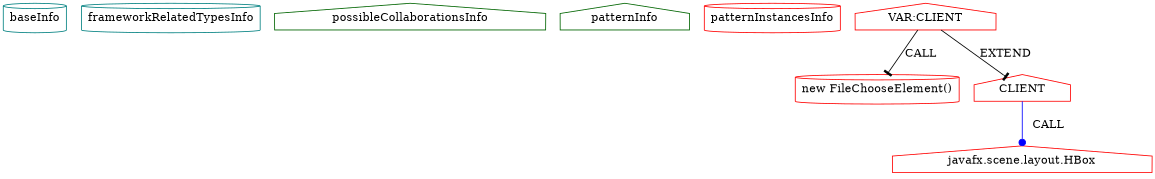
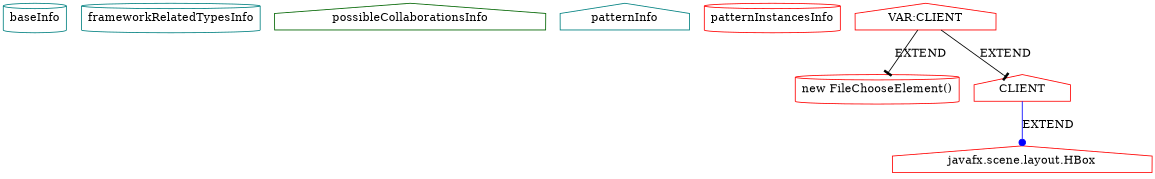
(625, 18) -> (625, 18)
(921, 54) -> (921, 54)
(1048, 125) -> (1048, 125)
